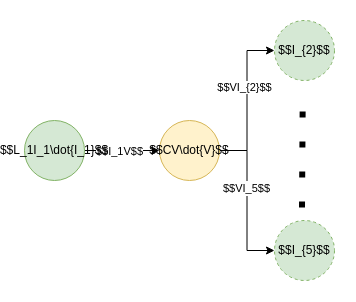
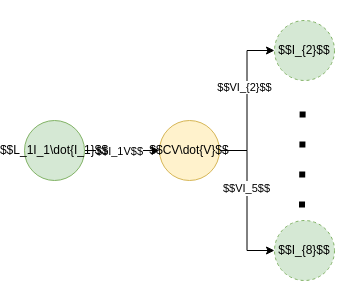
(305, 251) -> (305, 251)
